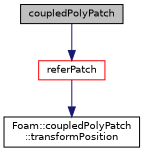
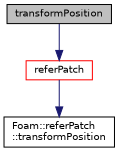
(72, 14) -> (59, 14)
(72, 132) -> (59, 132)
